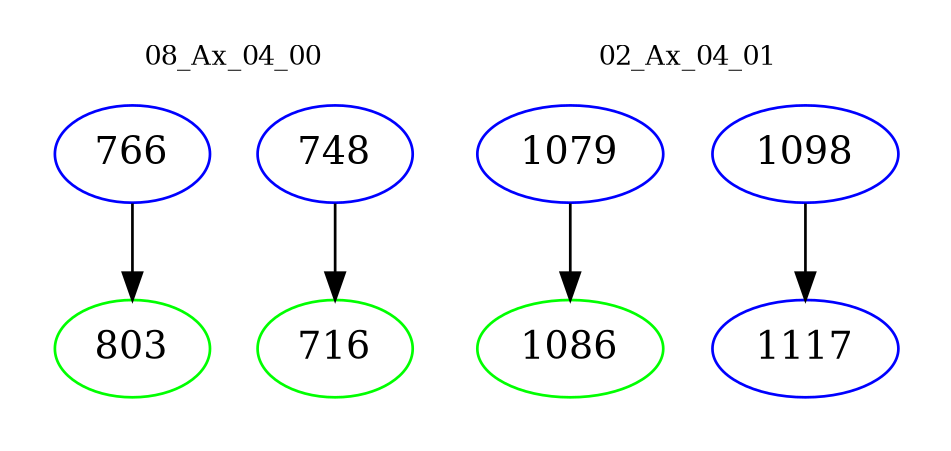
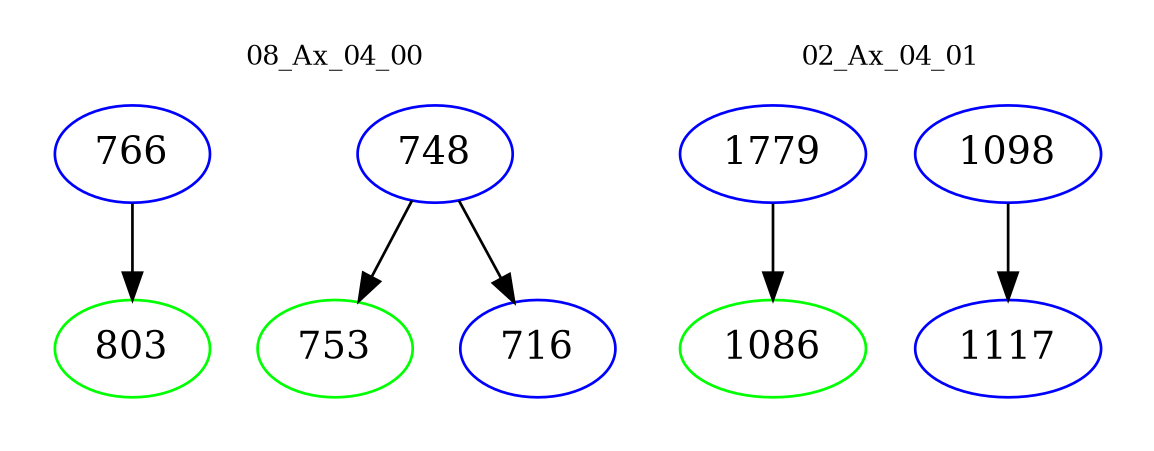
(570, 154) -> (773, 154)
none -> (335, 349)
(335, 349) -> (538, 349)
